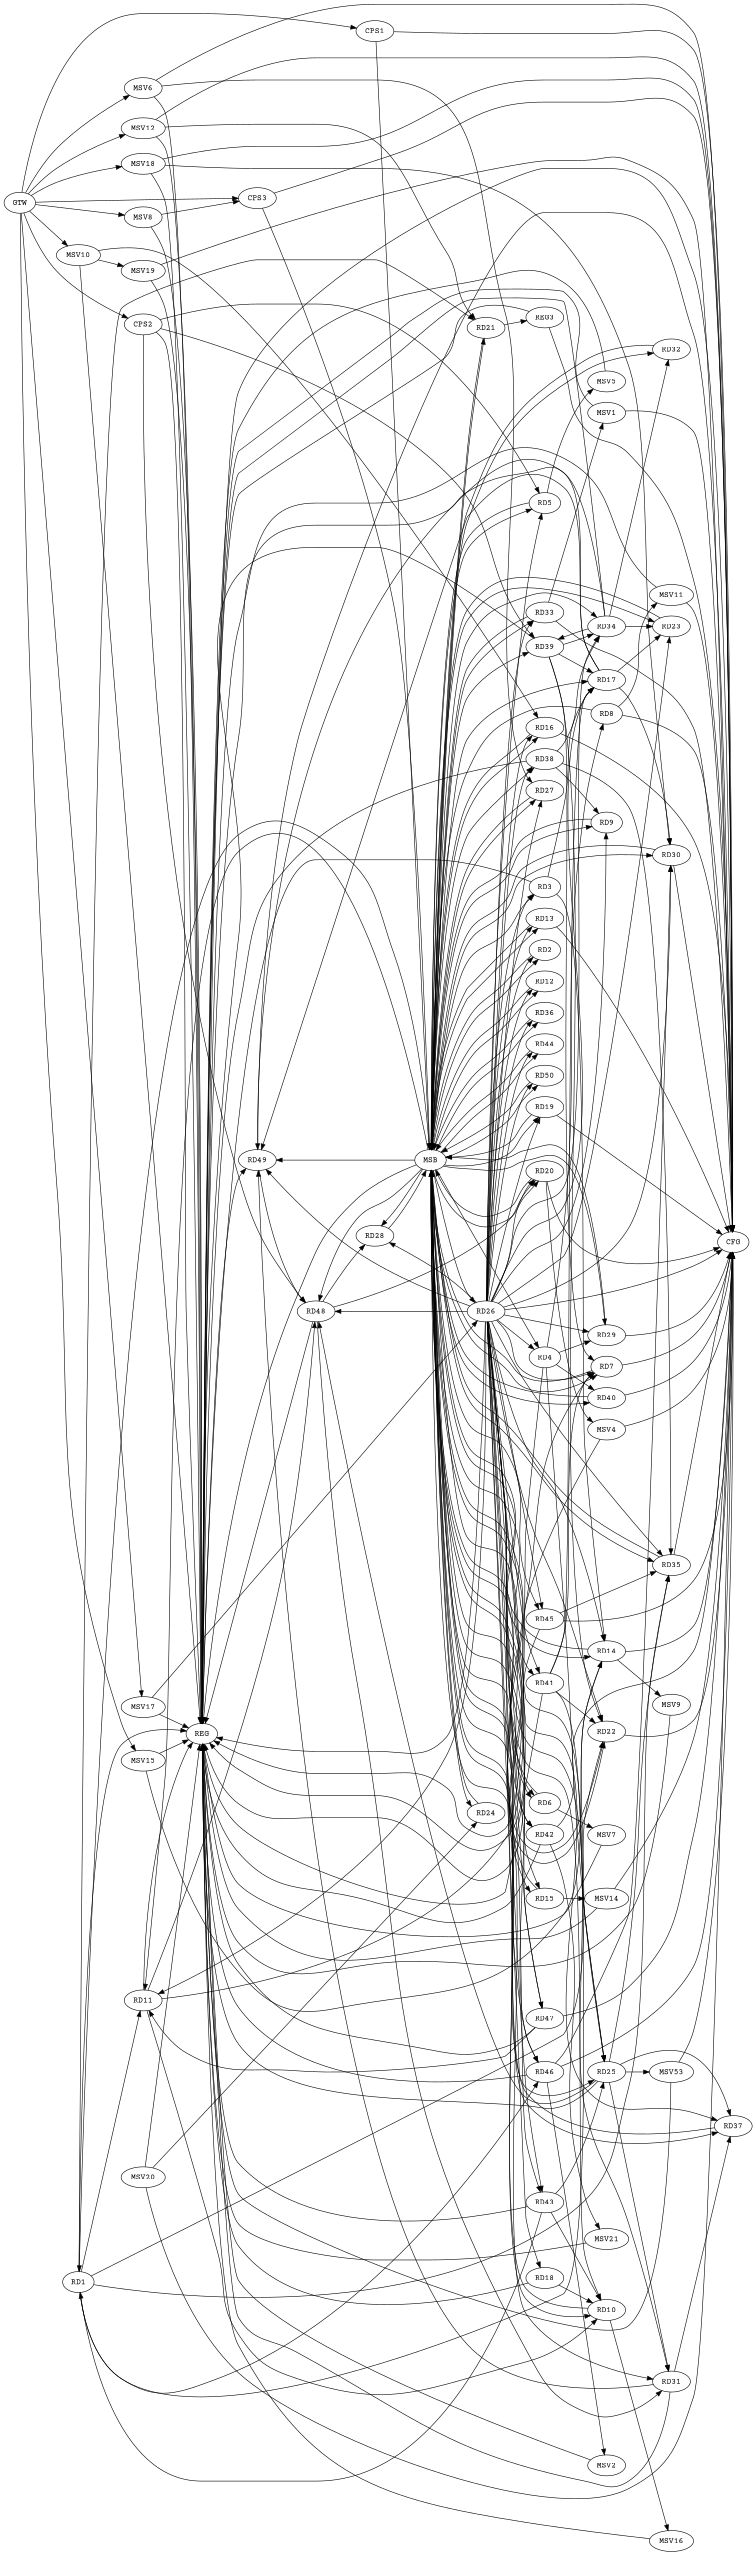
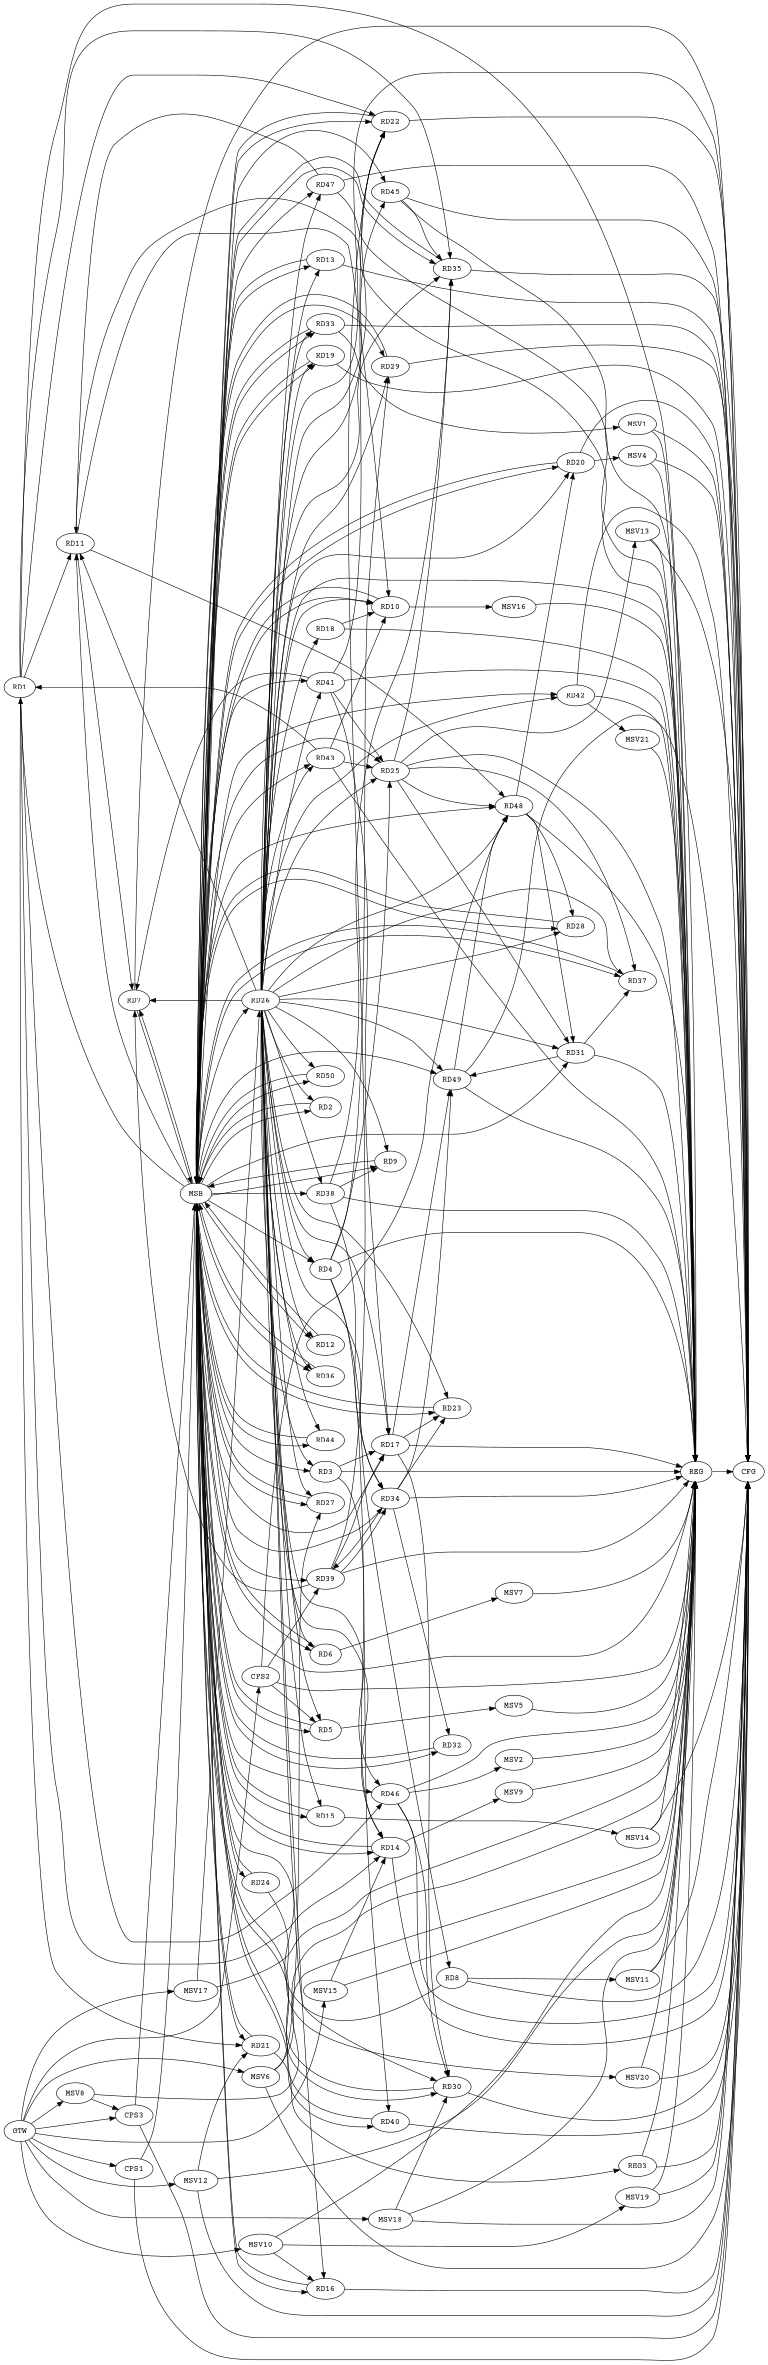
(212, 1447) -> (665, 1215)
(313, 1997) -> (395, 2057)
(671, 2072) -> (638, 531)
